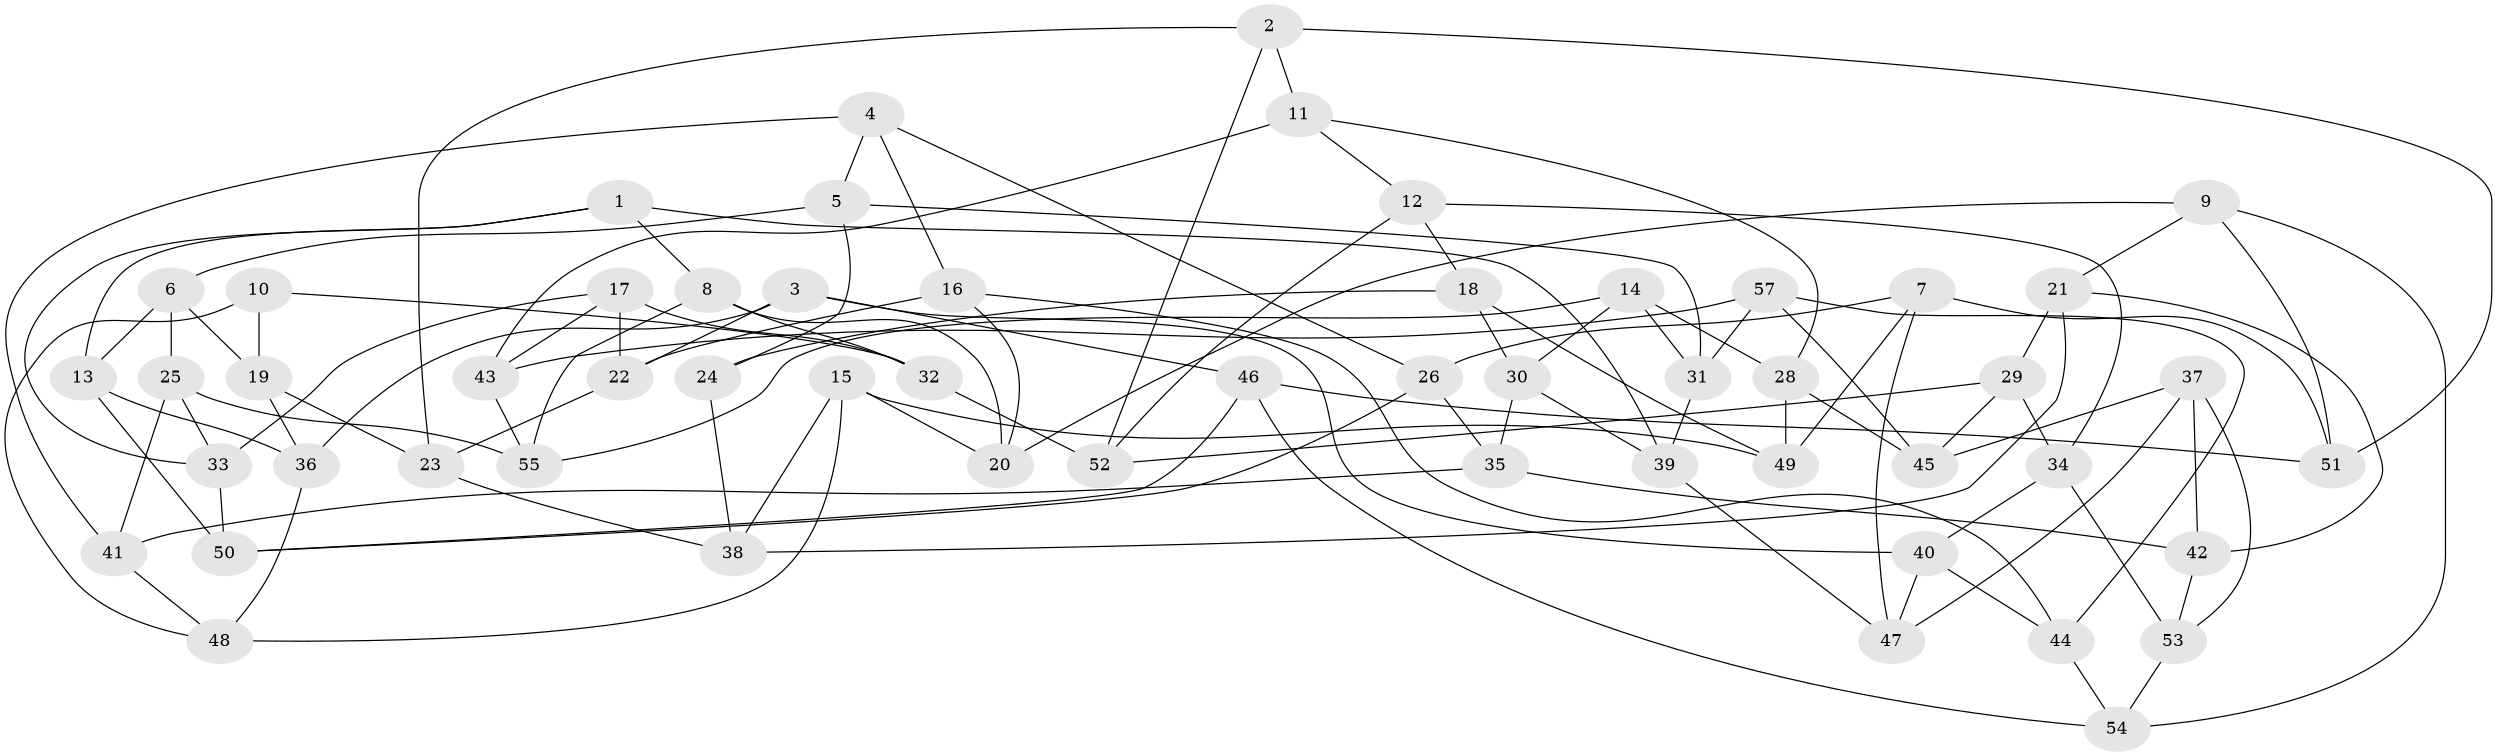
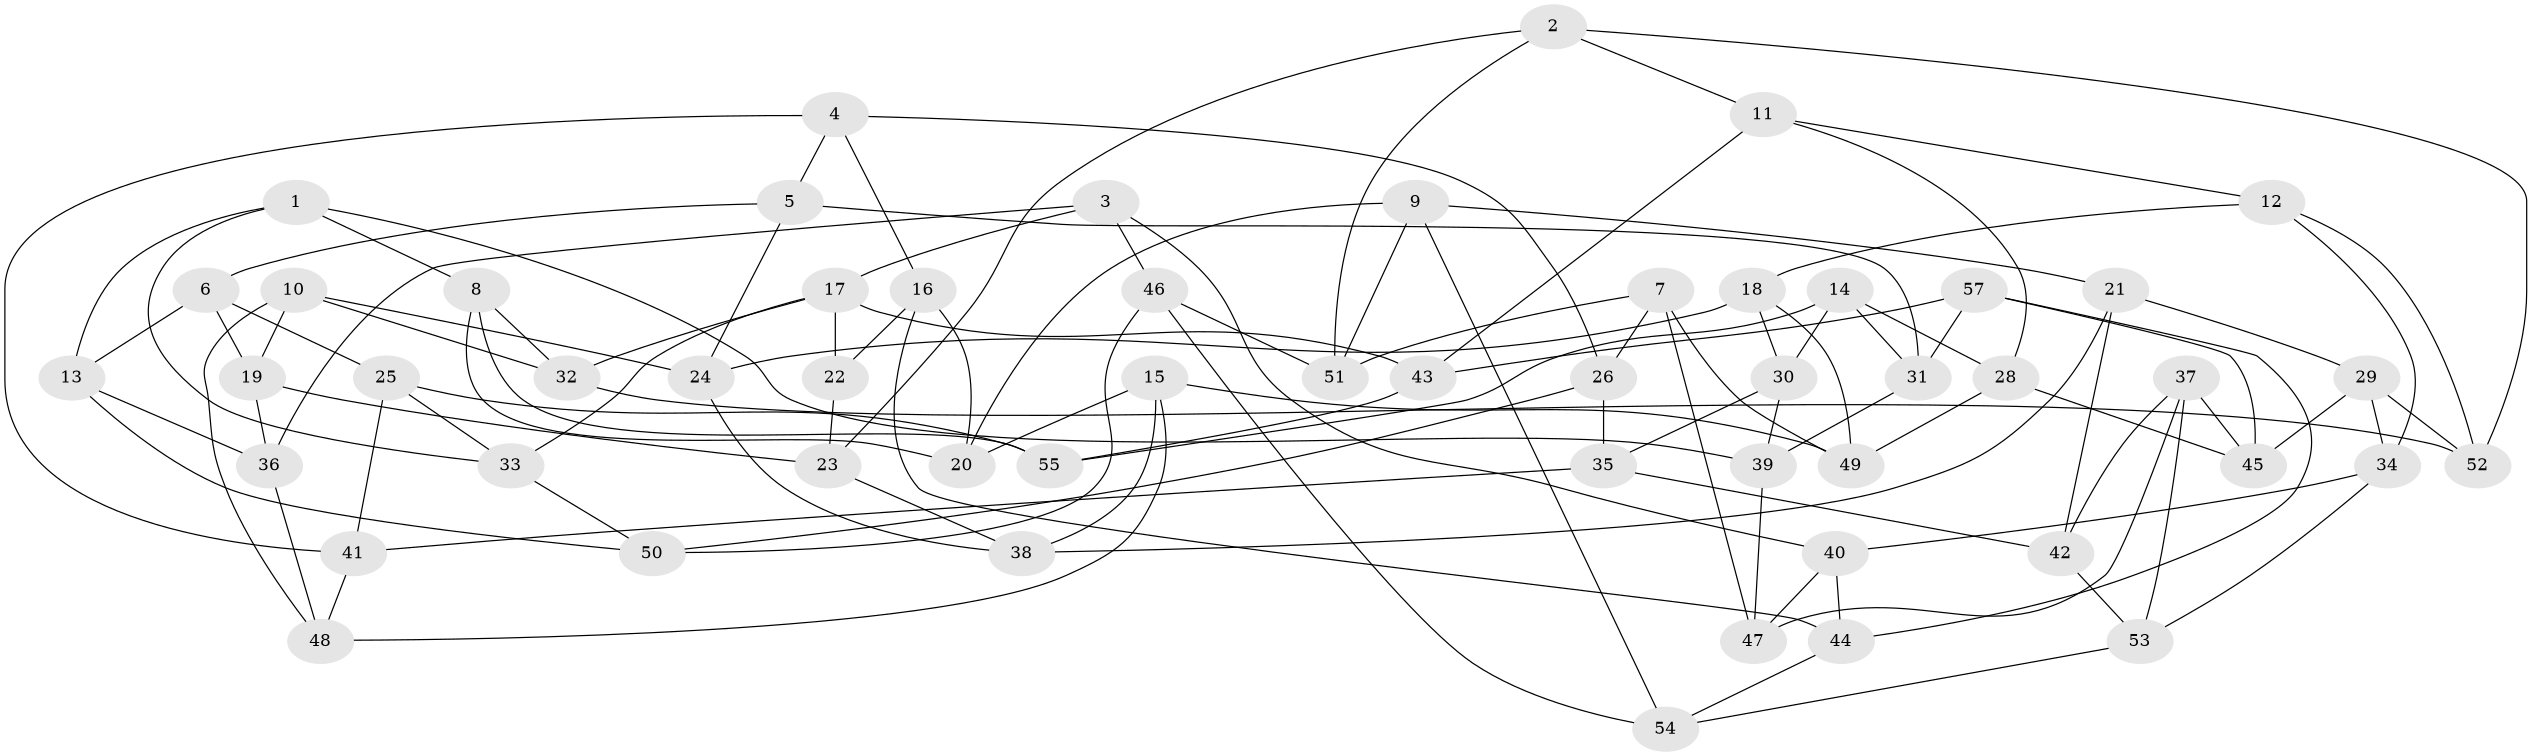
none -> (498, 332)
(708, 334) -> (967, 239)
